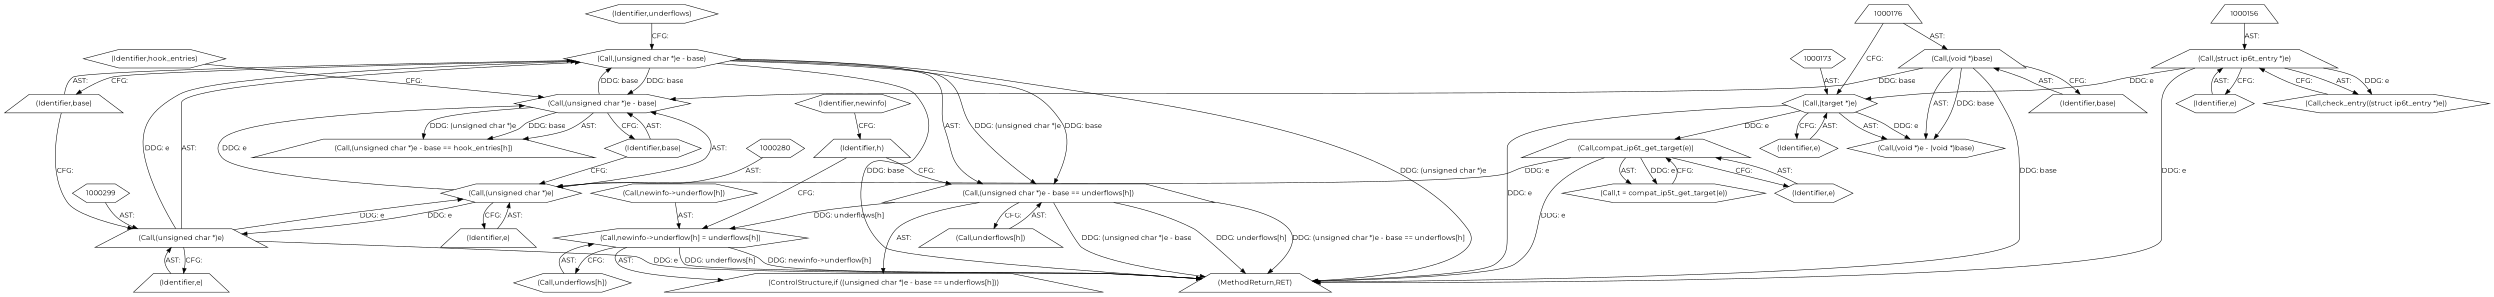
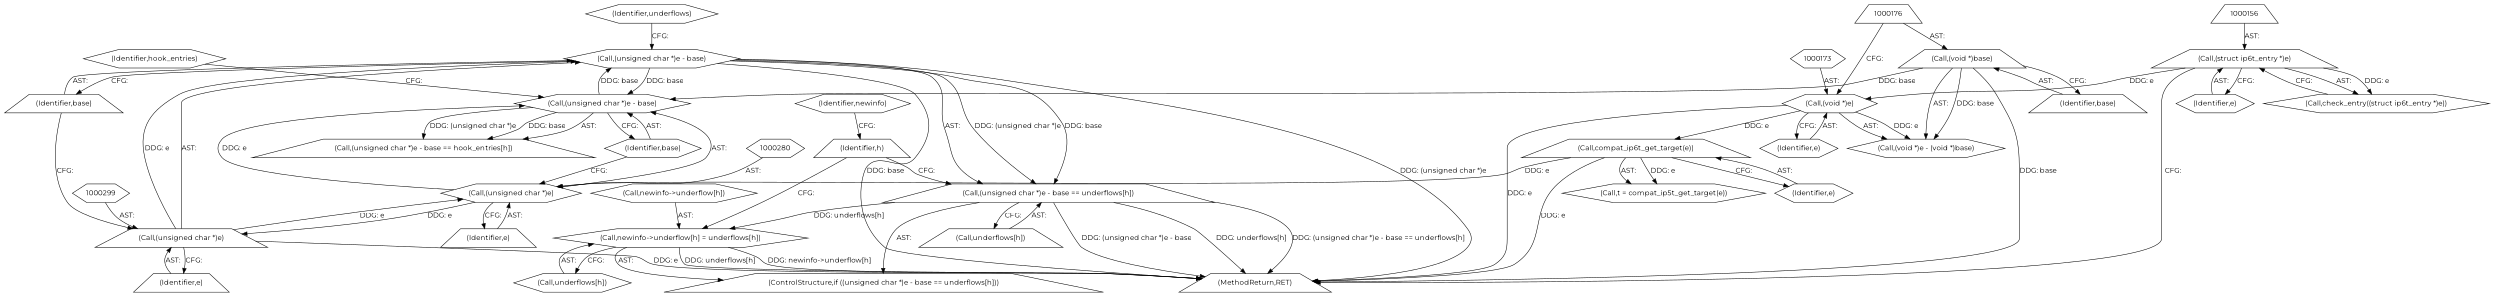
(1830, 104) -> (1830, 104)
(2174, 171) -> (2174, 171)
(1677, 172) -> none
